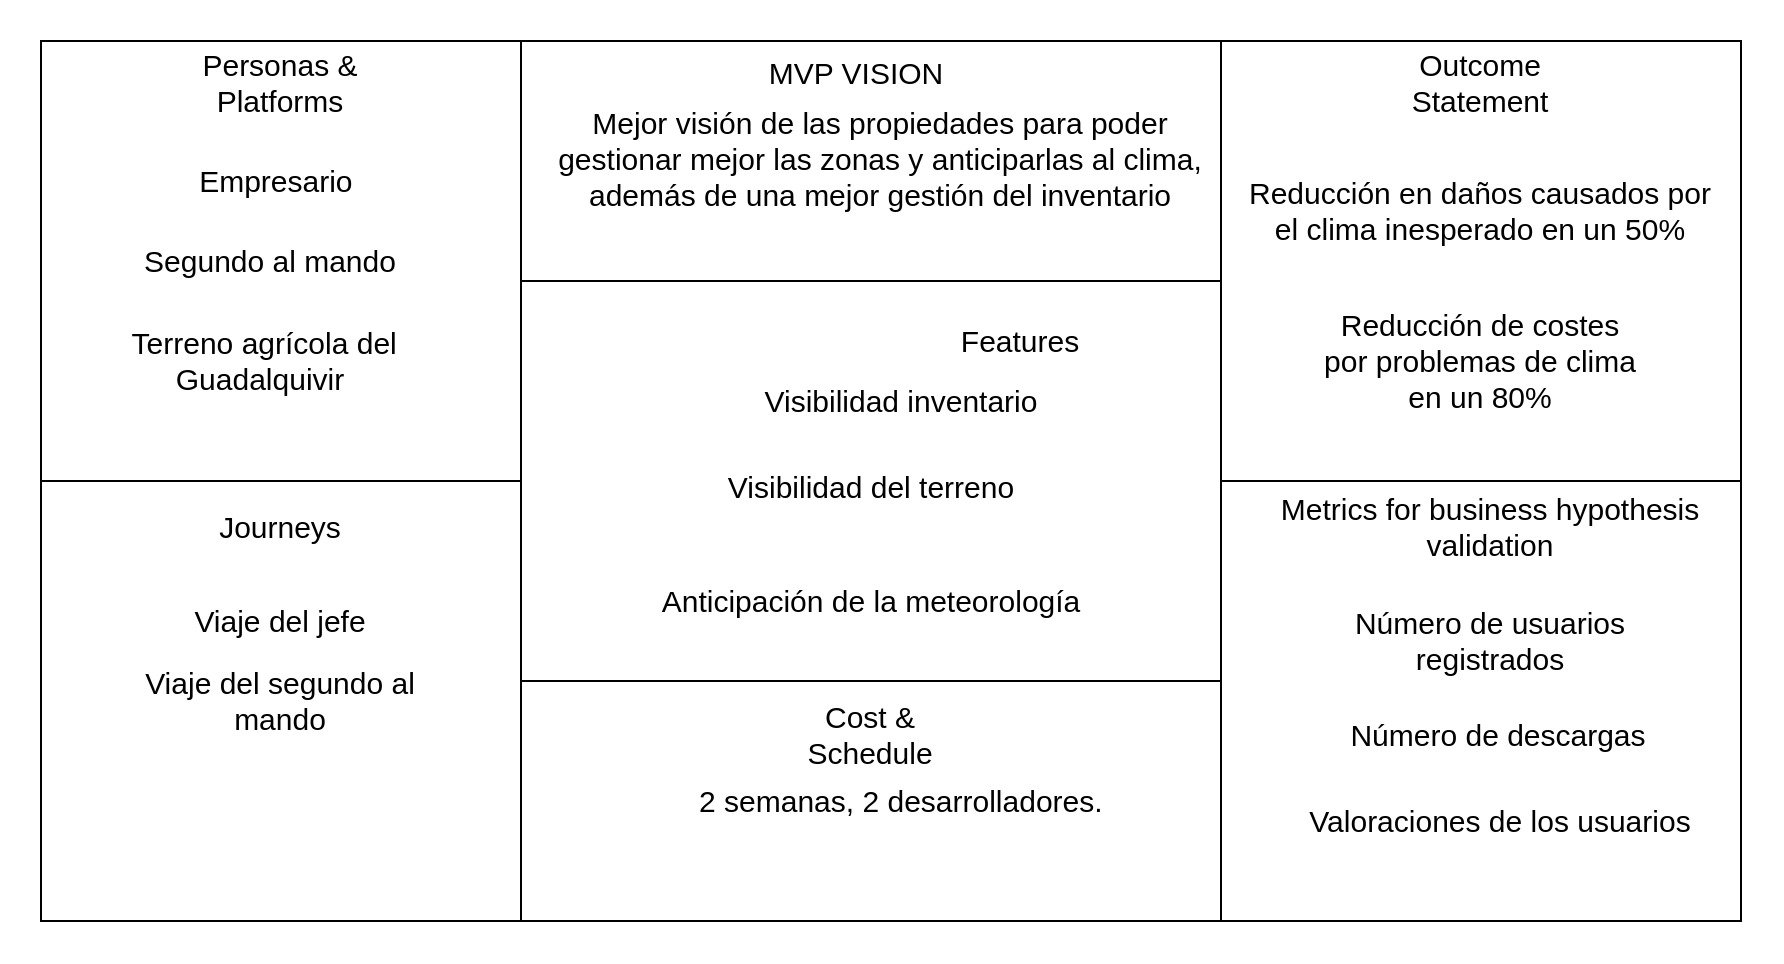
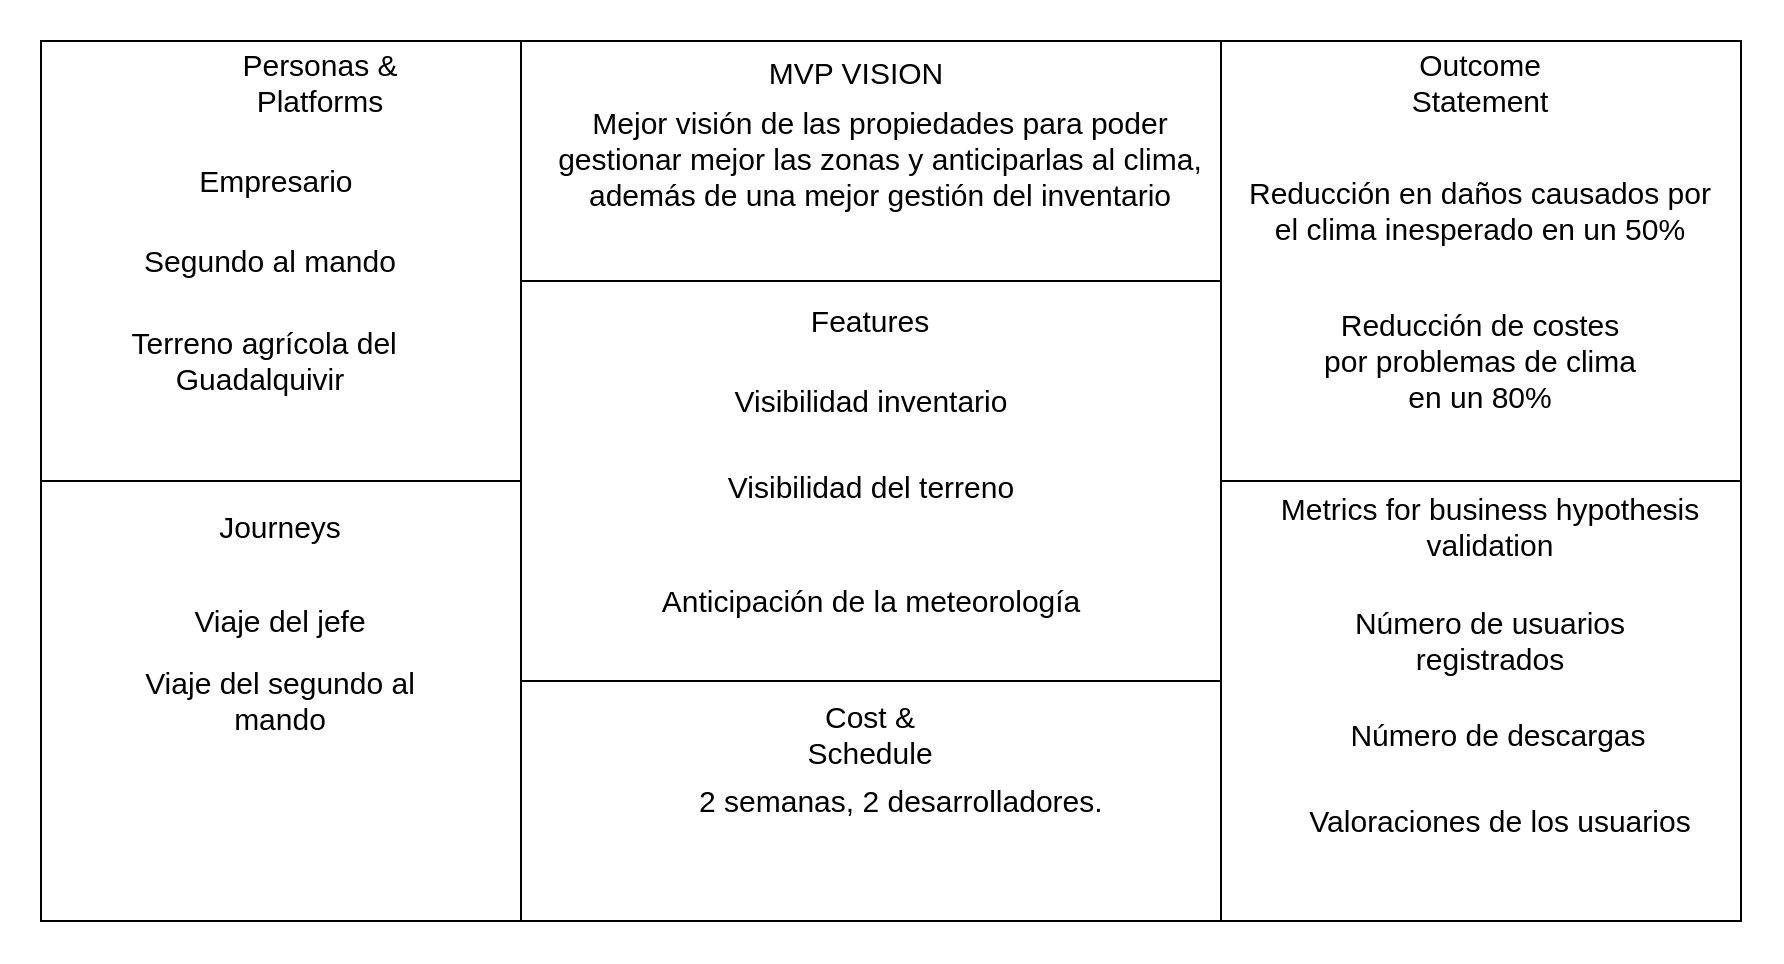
(281, 83) -> (321, 83)
(1021, 341) -> (871, 321)
(901, 401) -> (871, 401)
